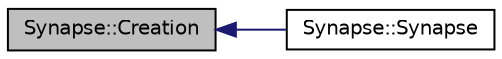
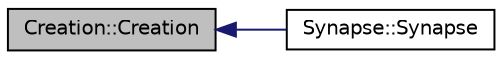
(112, 30) -> (112, 30)
